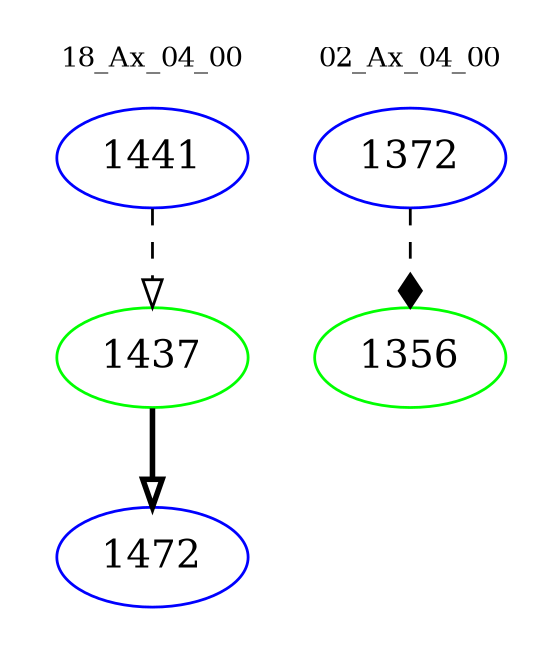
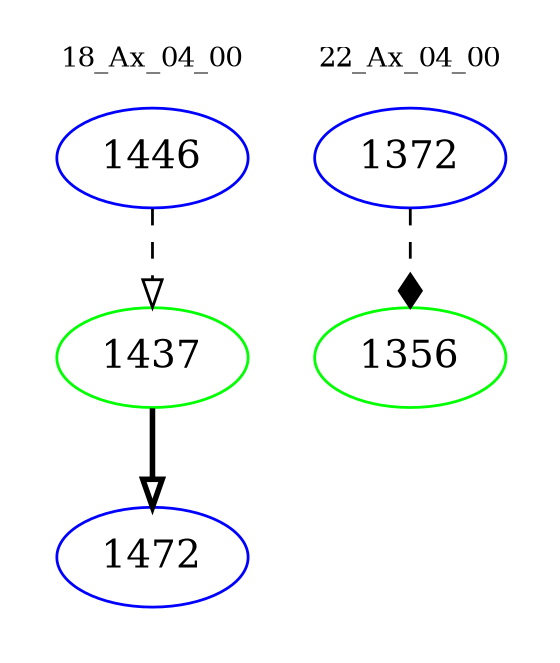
(410, 60) -> (410, 60)
(152, 158) -> (152, 158)
